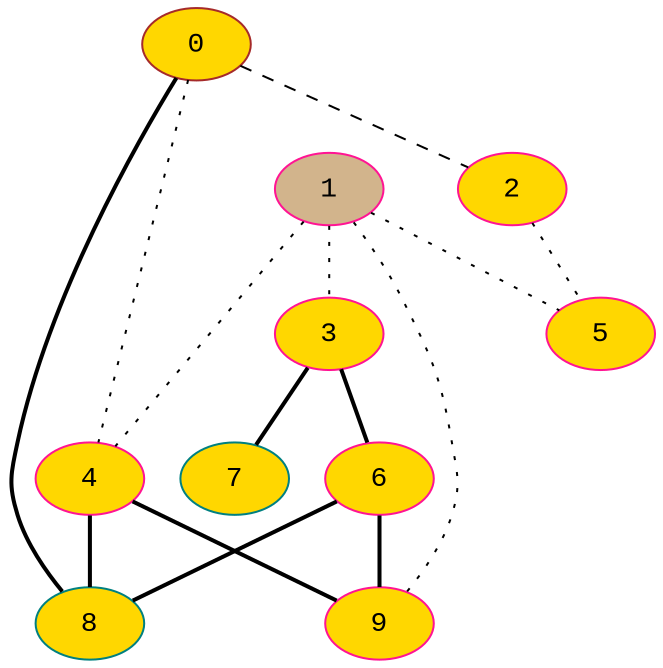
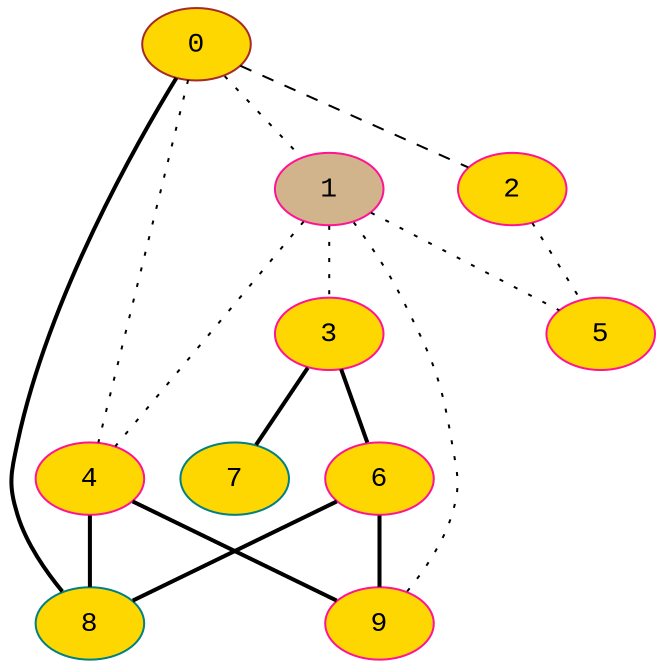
none -> (263, 117)
